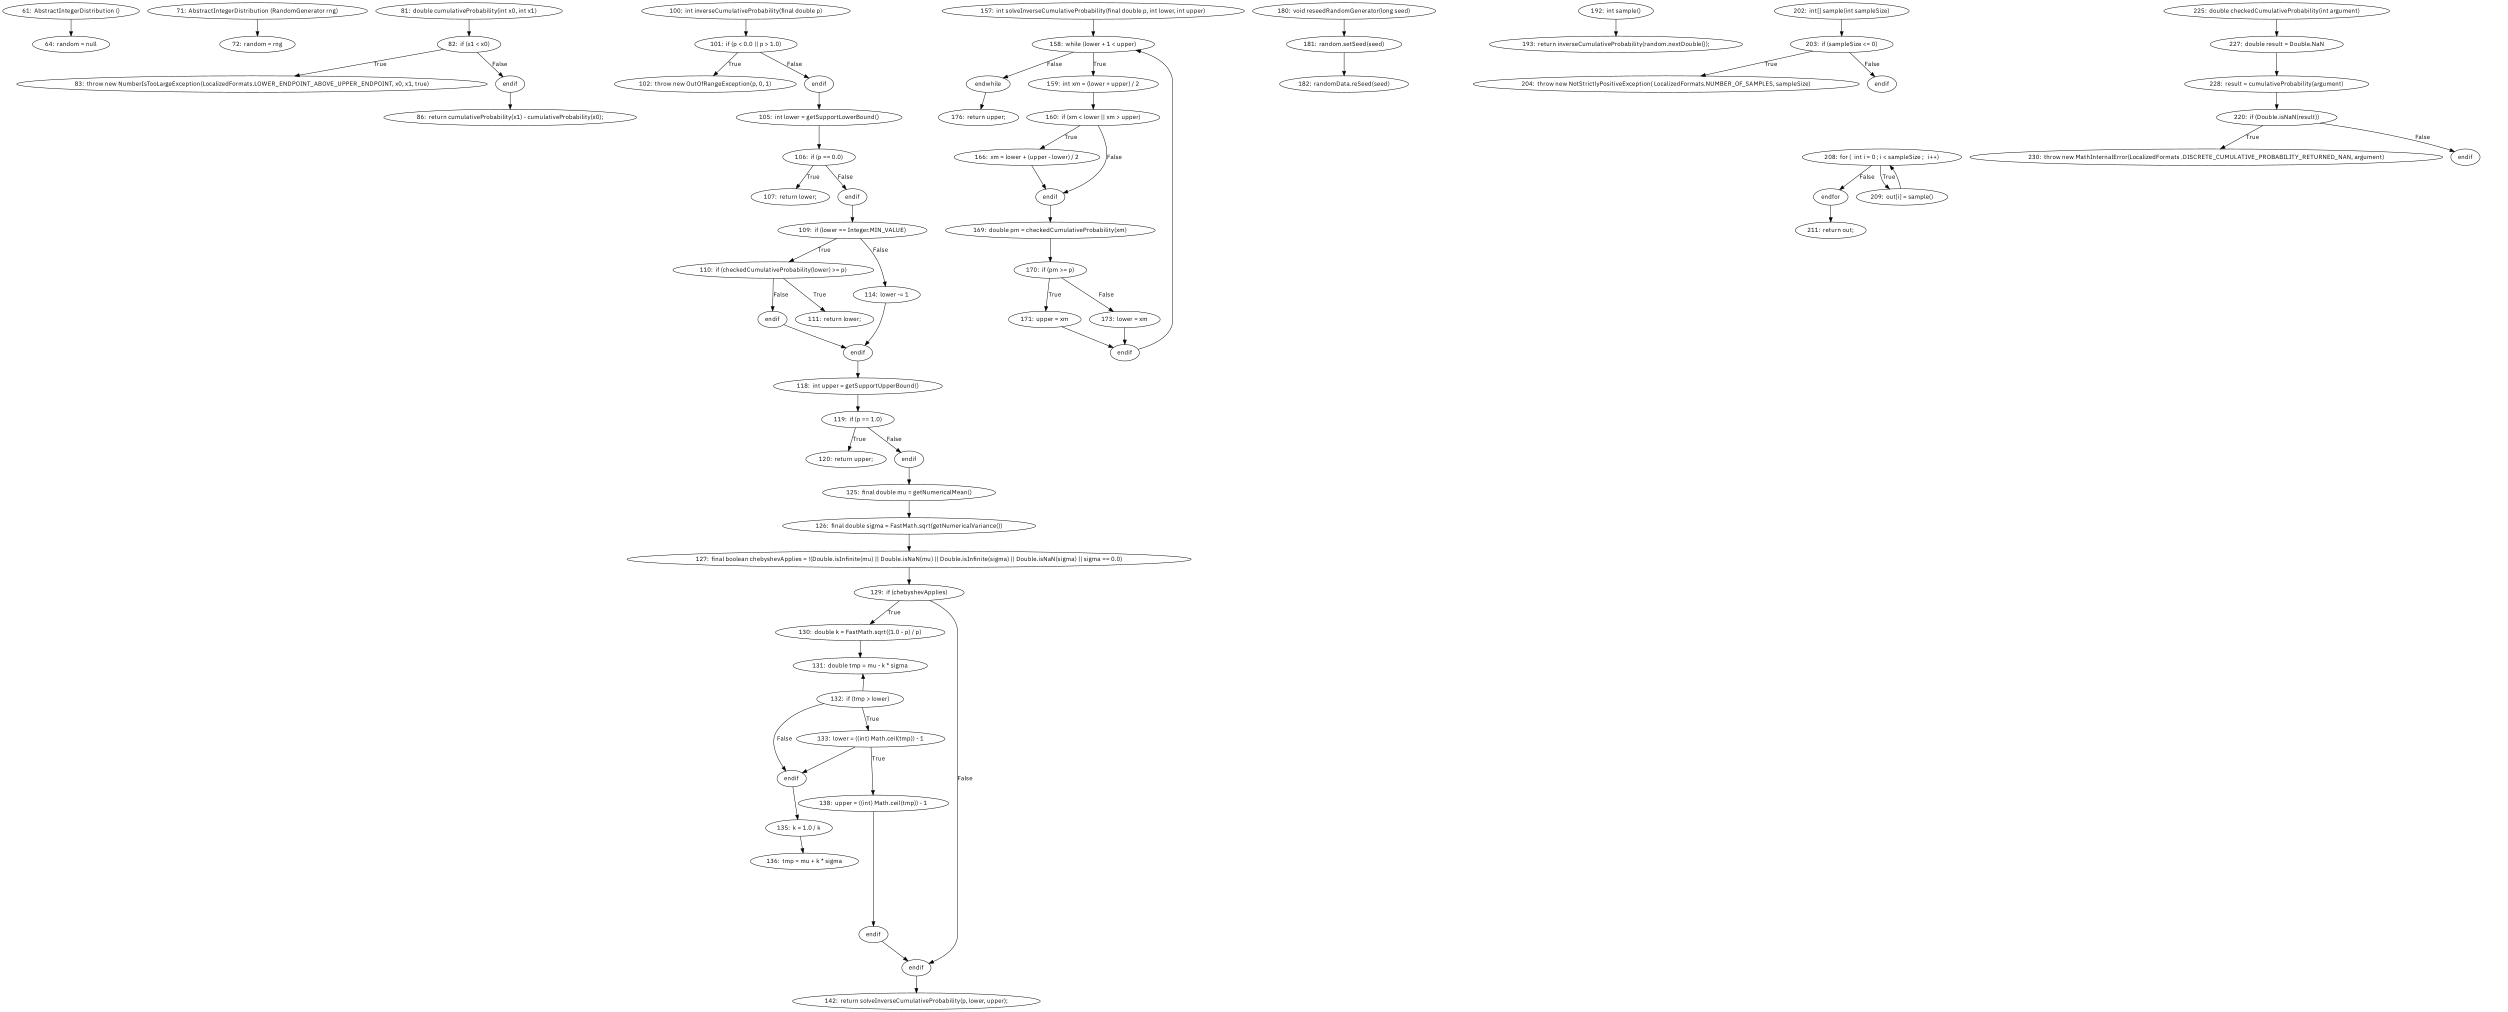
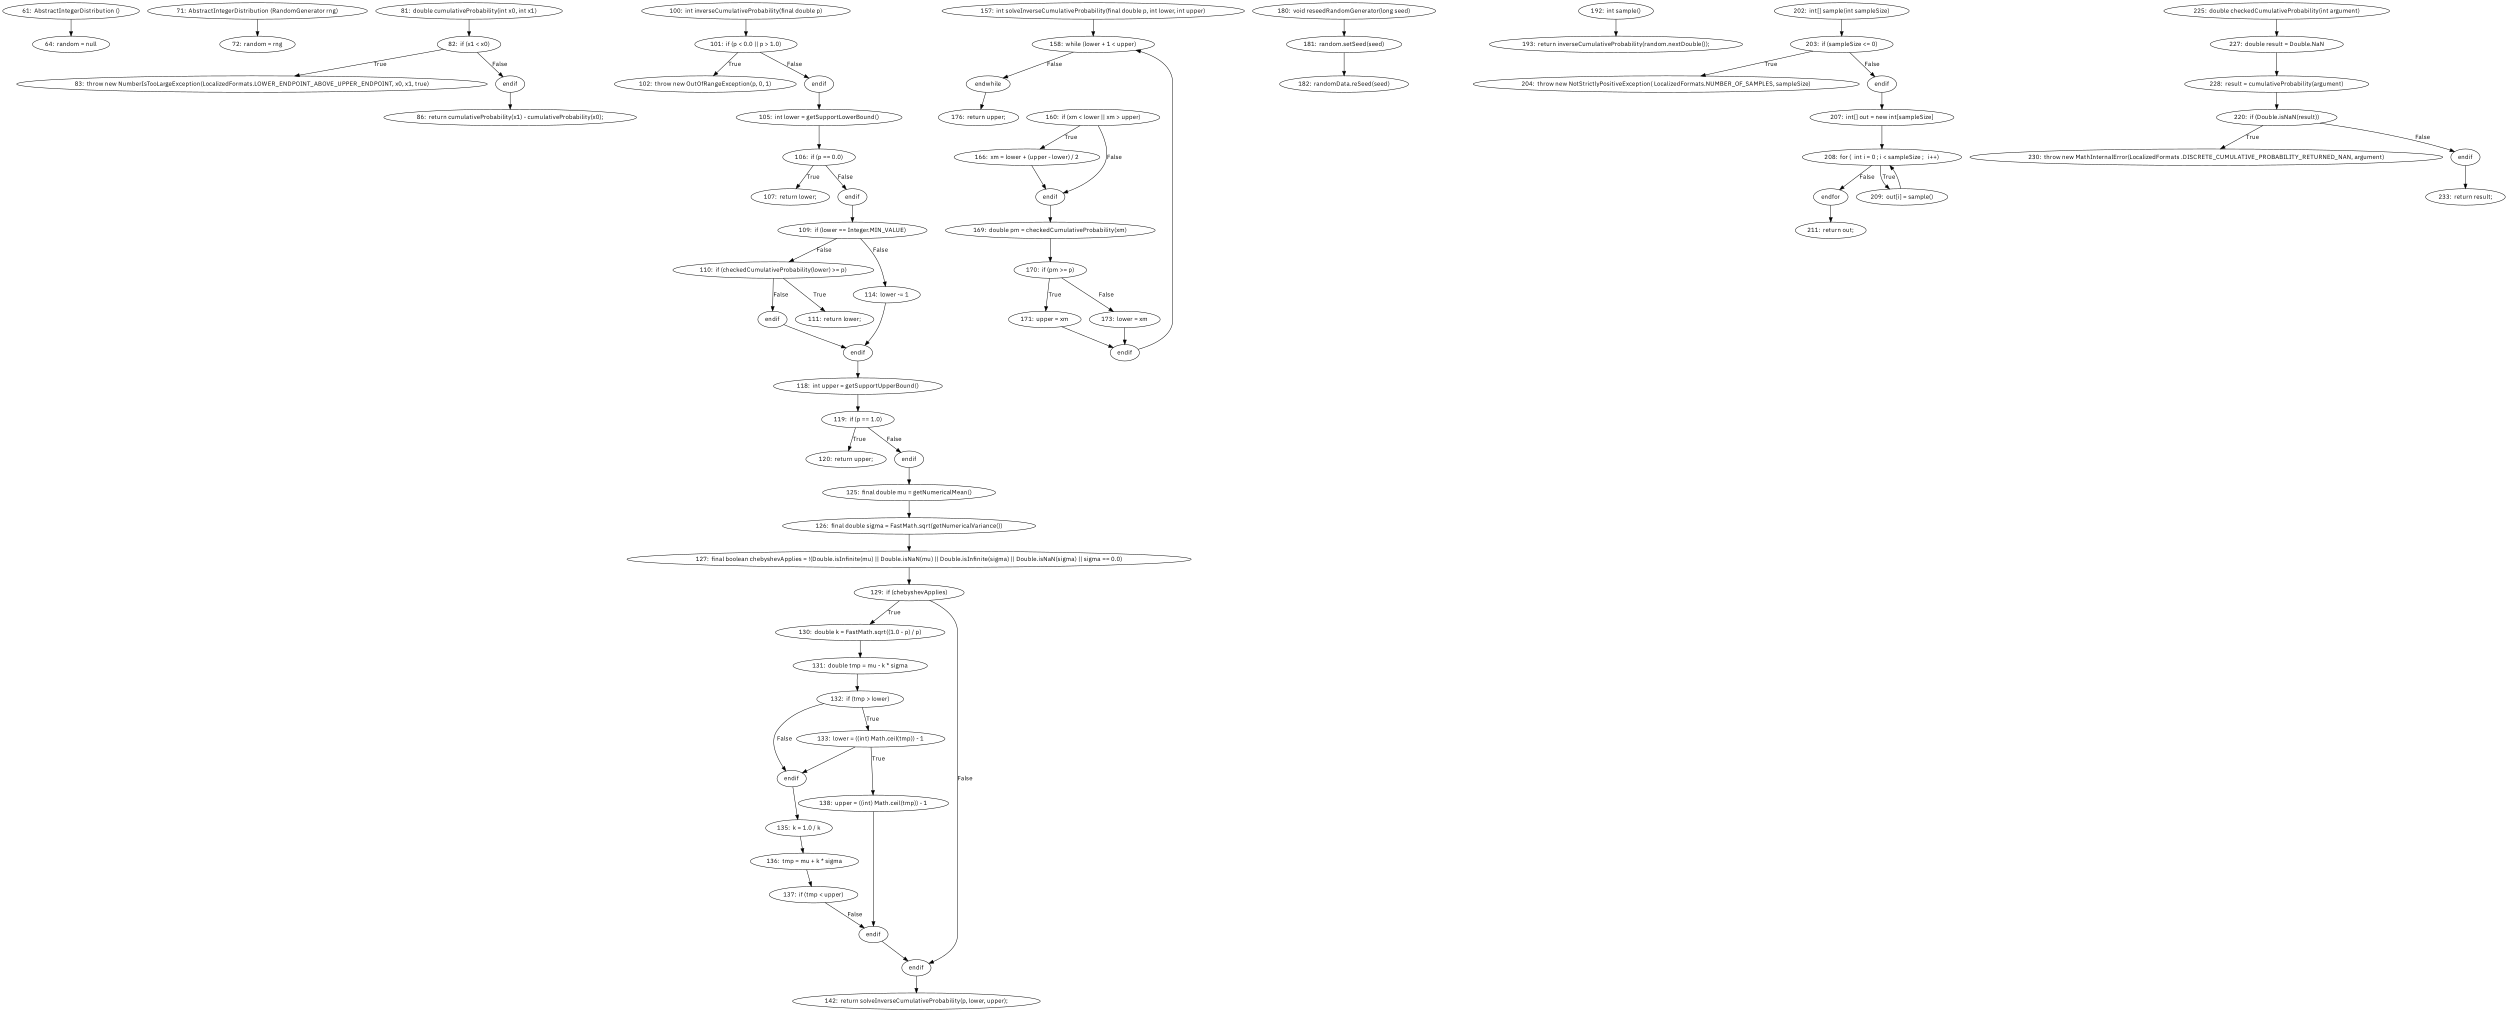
(1093, 84) -> none
none -> (1882, 117)
none -> (2465, 197)
(824, 250) -> (824, 250)
(863, 685) -> (857, 680)
none -> (814, 895)
